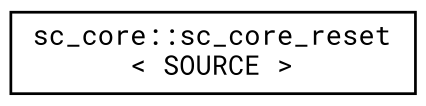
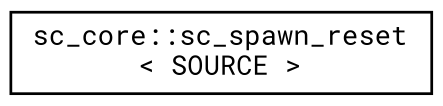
(213, 53) -> (221, 53)
